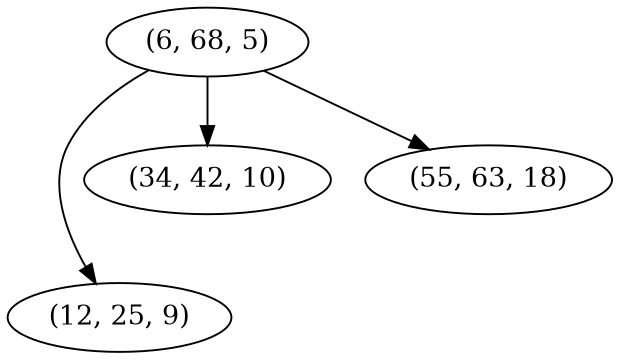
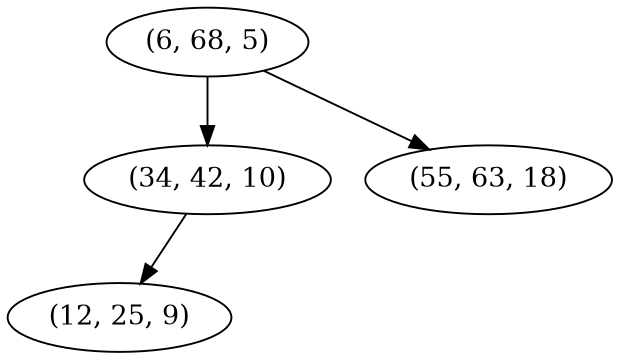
(65, 153) -> (169, 241)
